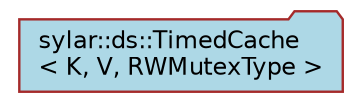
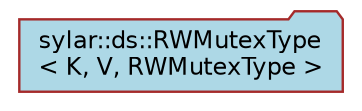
(181, 56) -> (181, 56)
